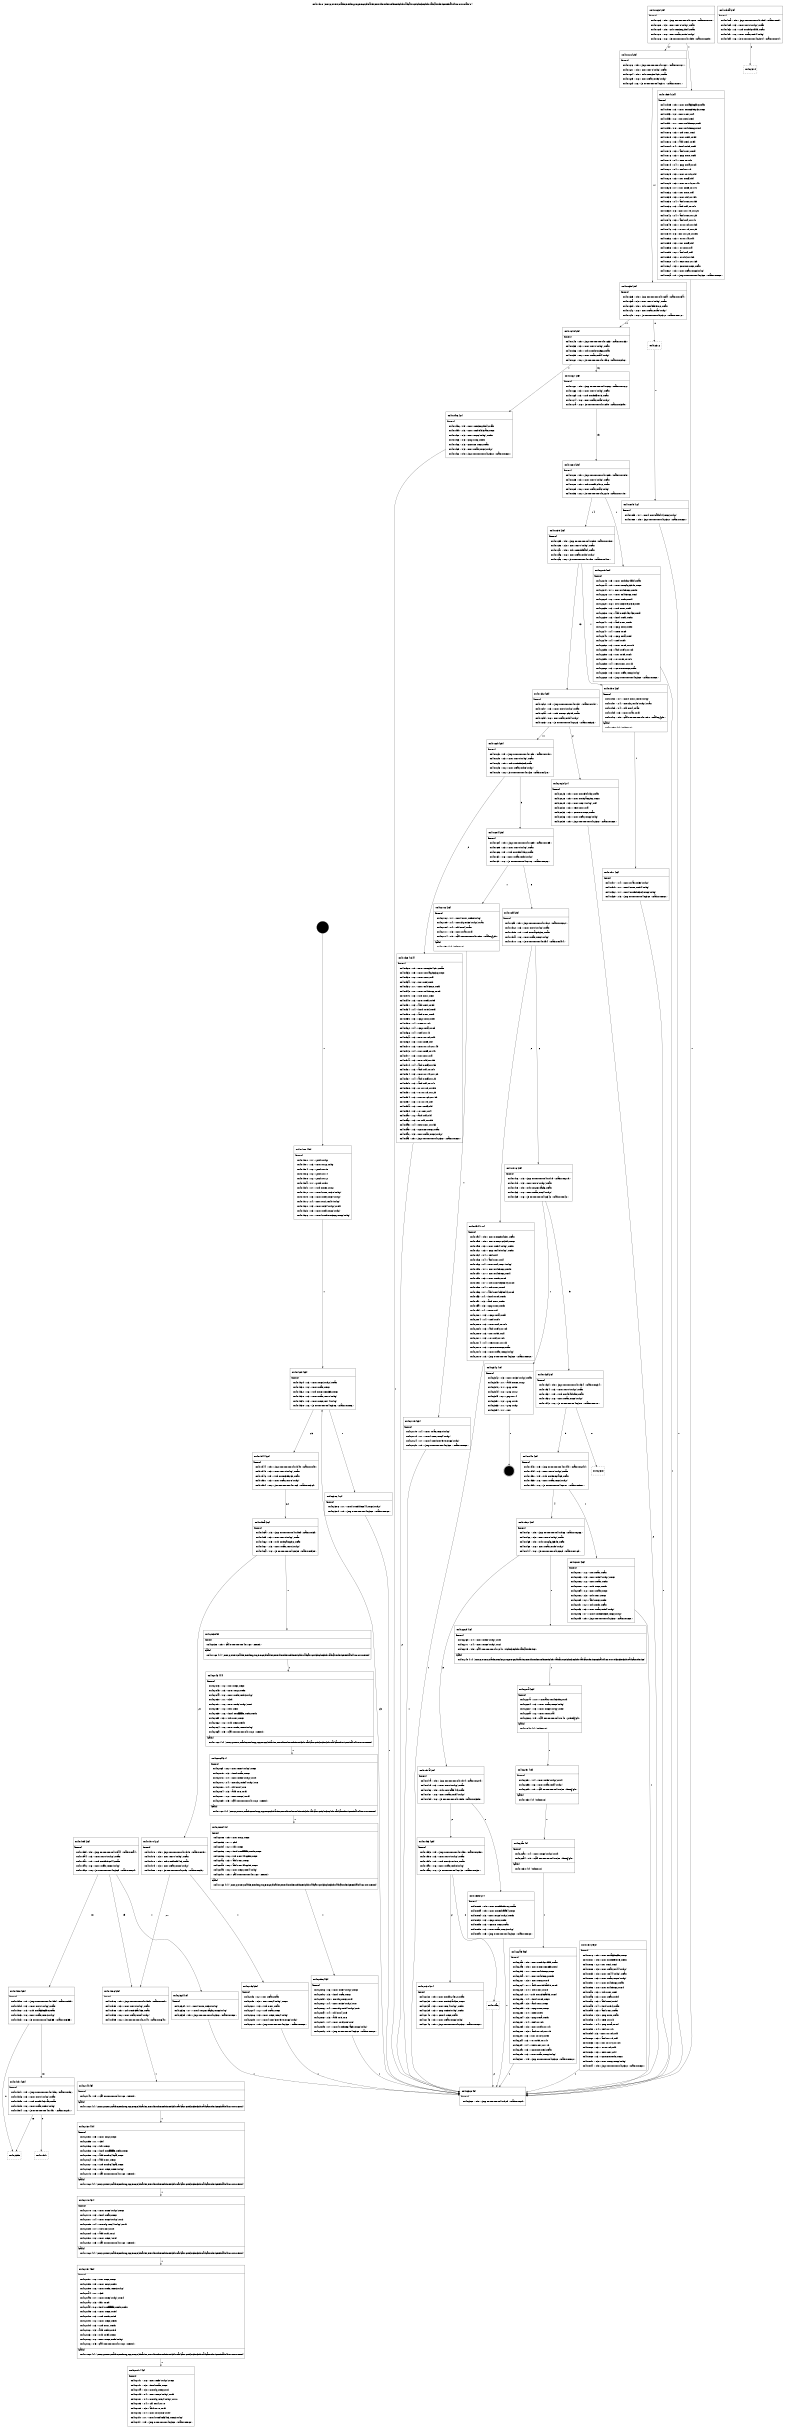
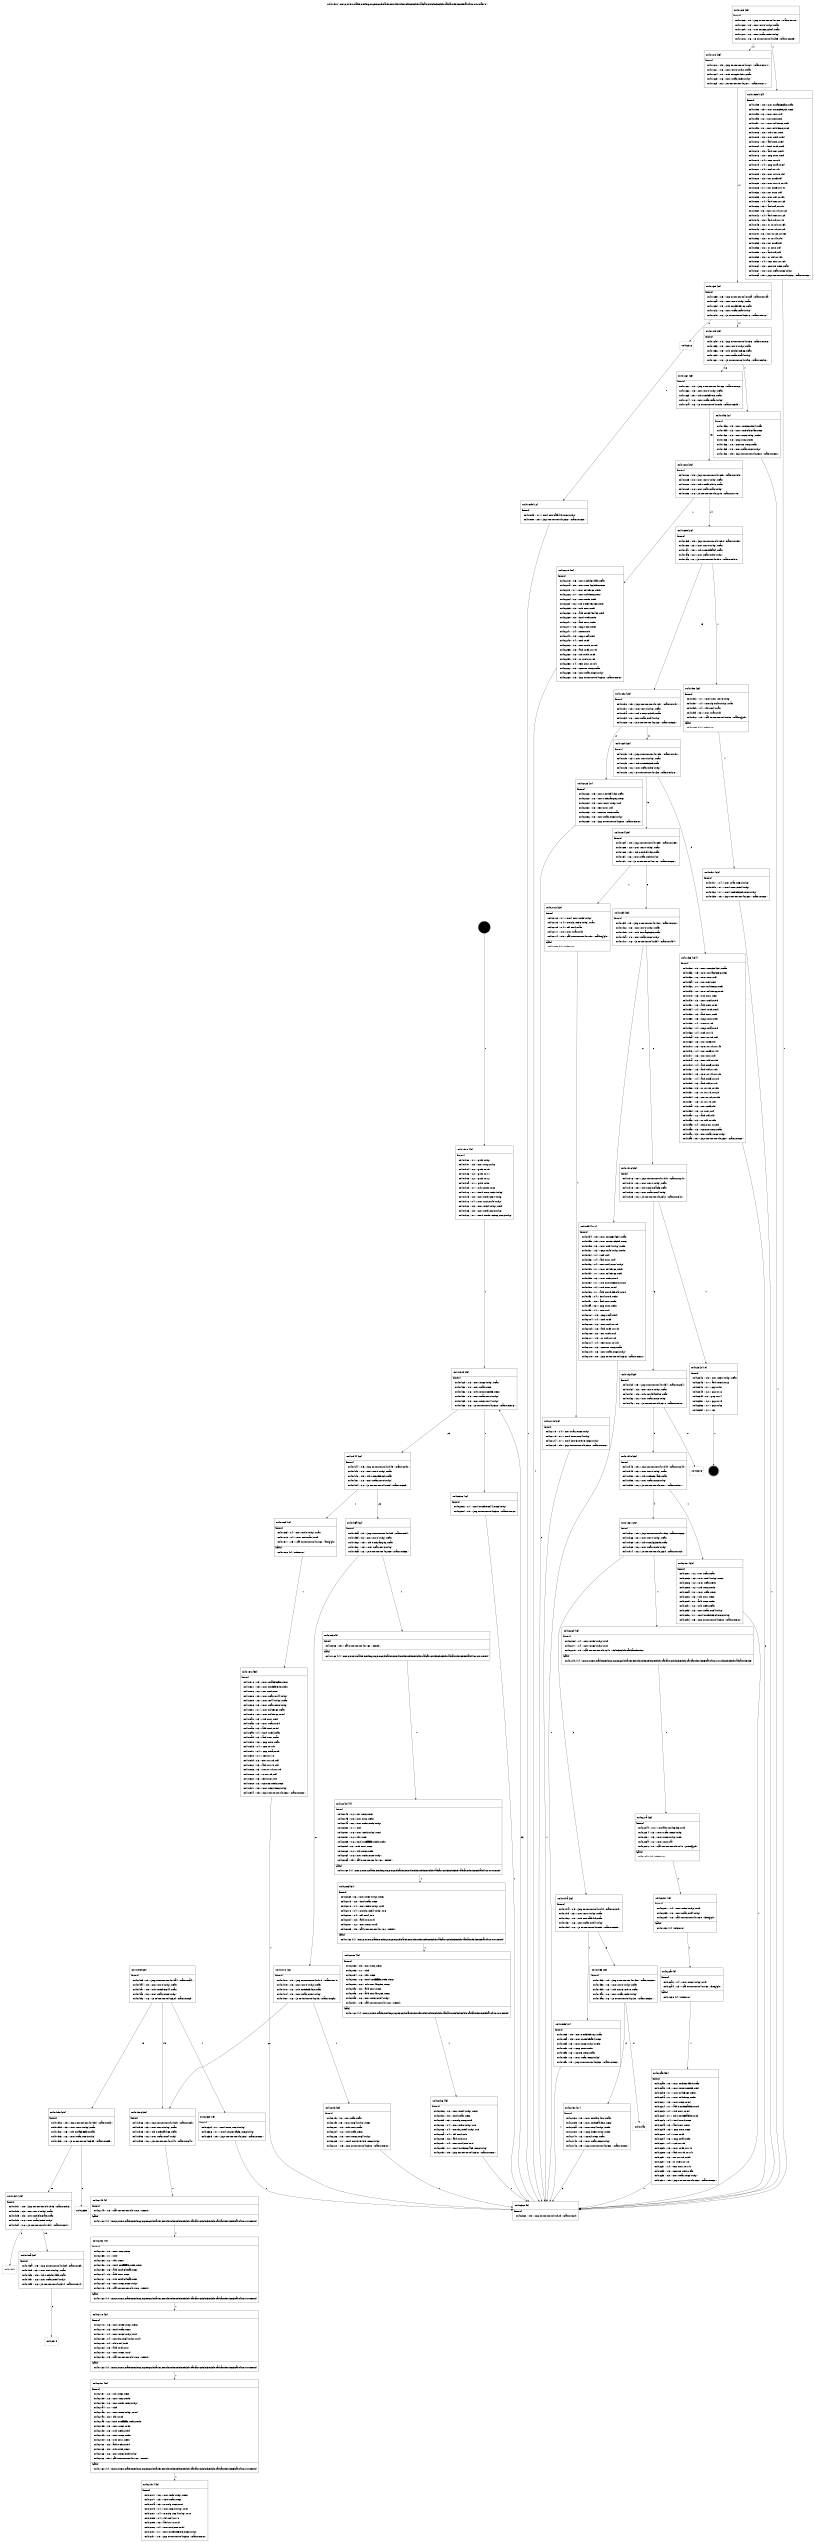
none -> (306, 1537)
(493, 2048) -> (569, 2175)
(25, 2132) -> (45, 2240)
